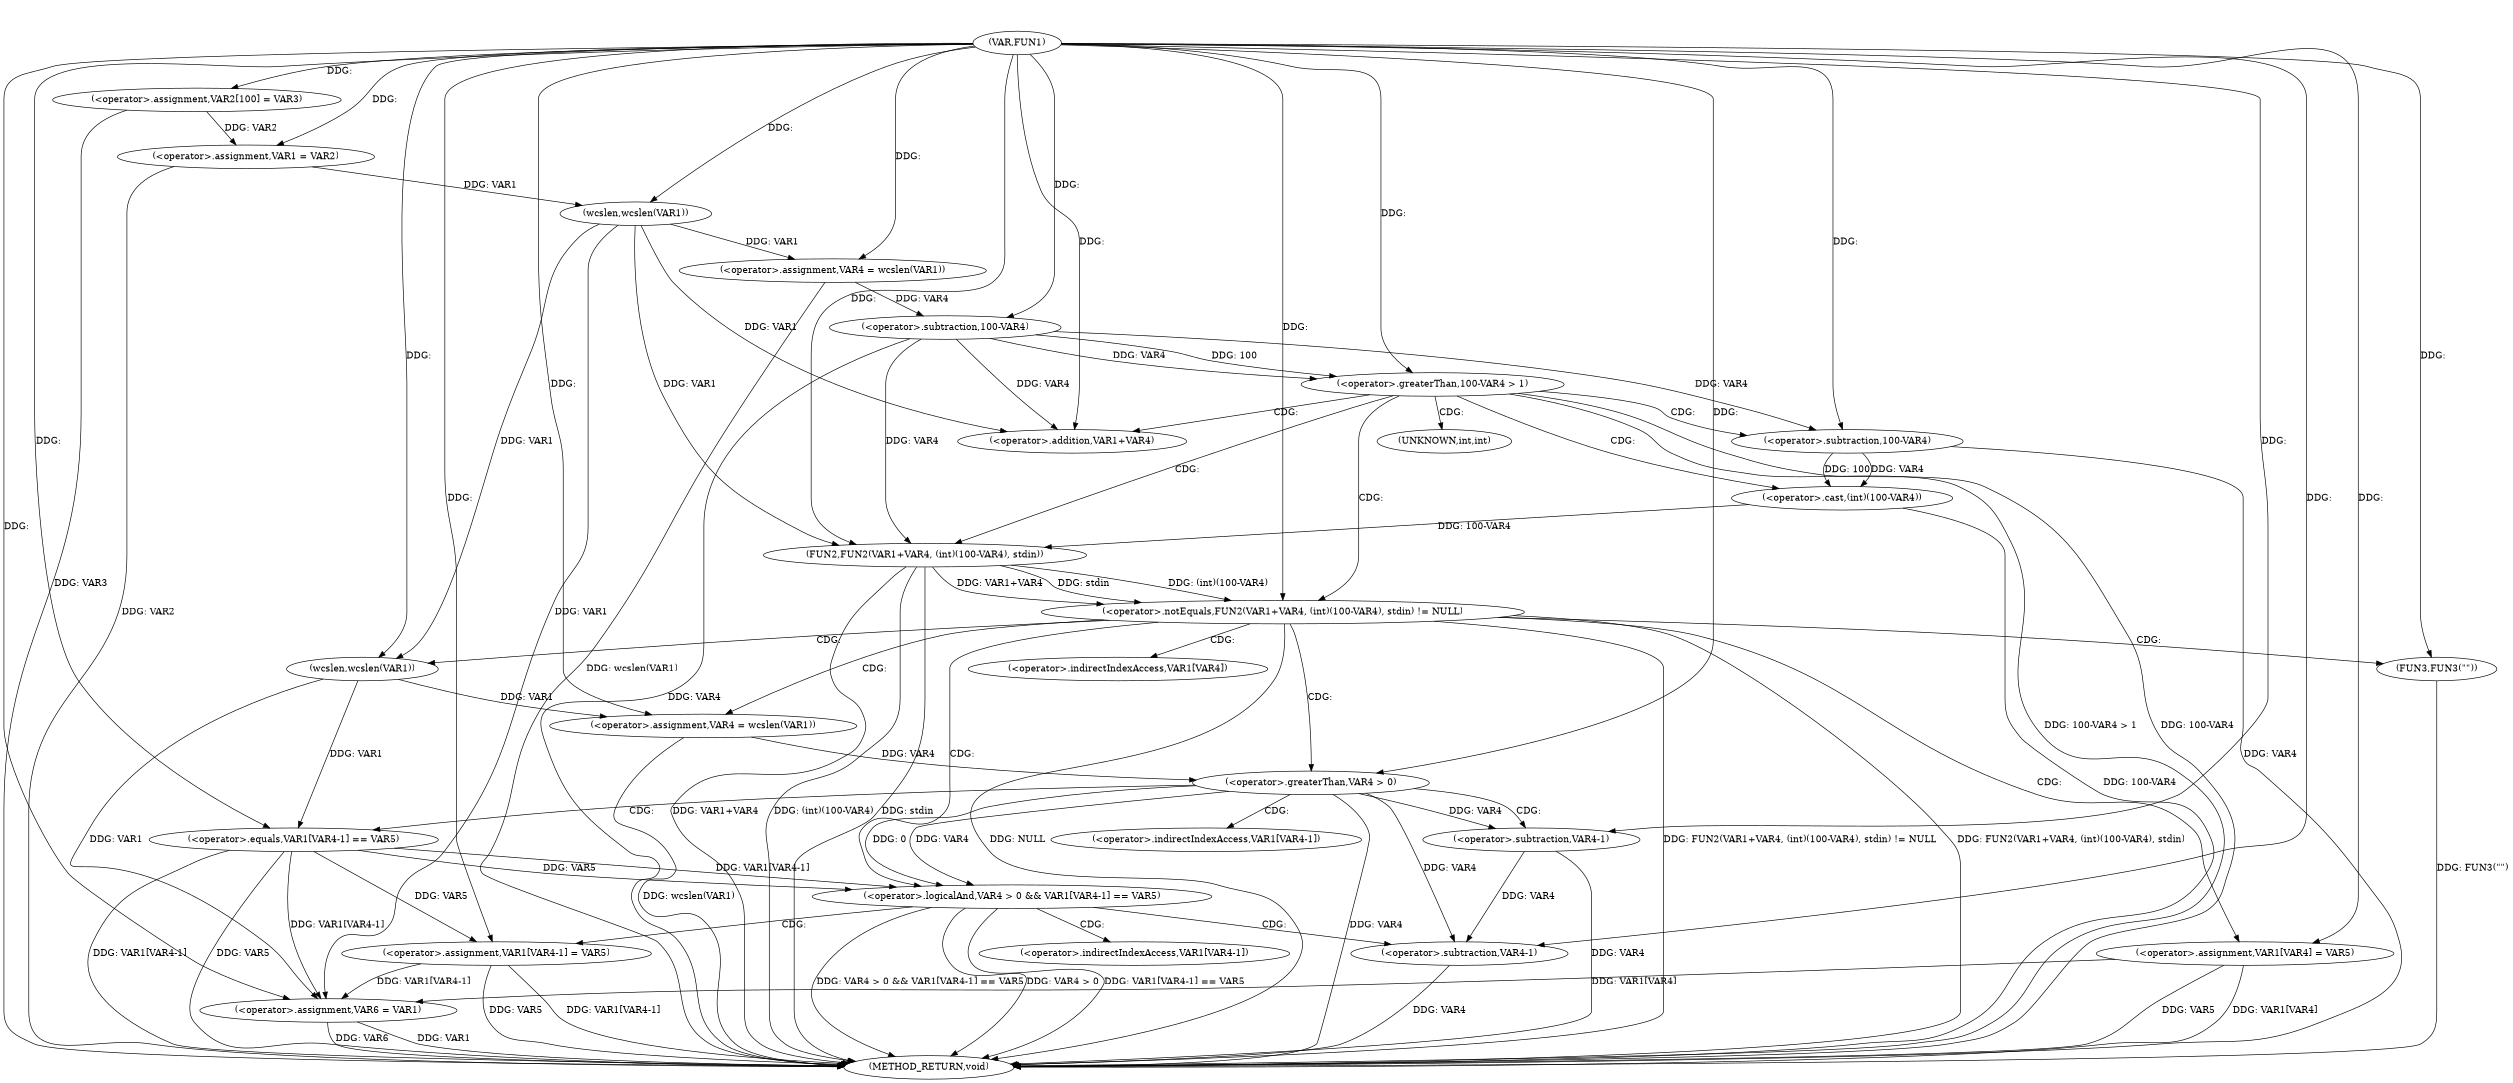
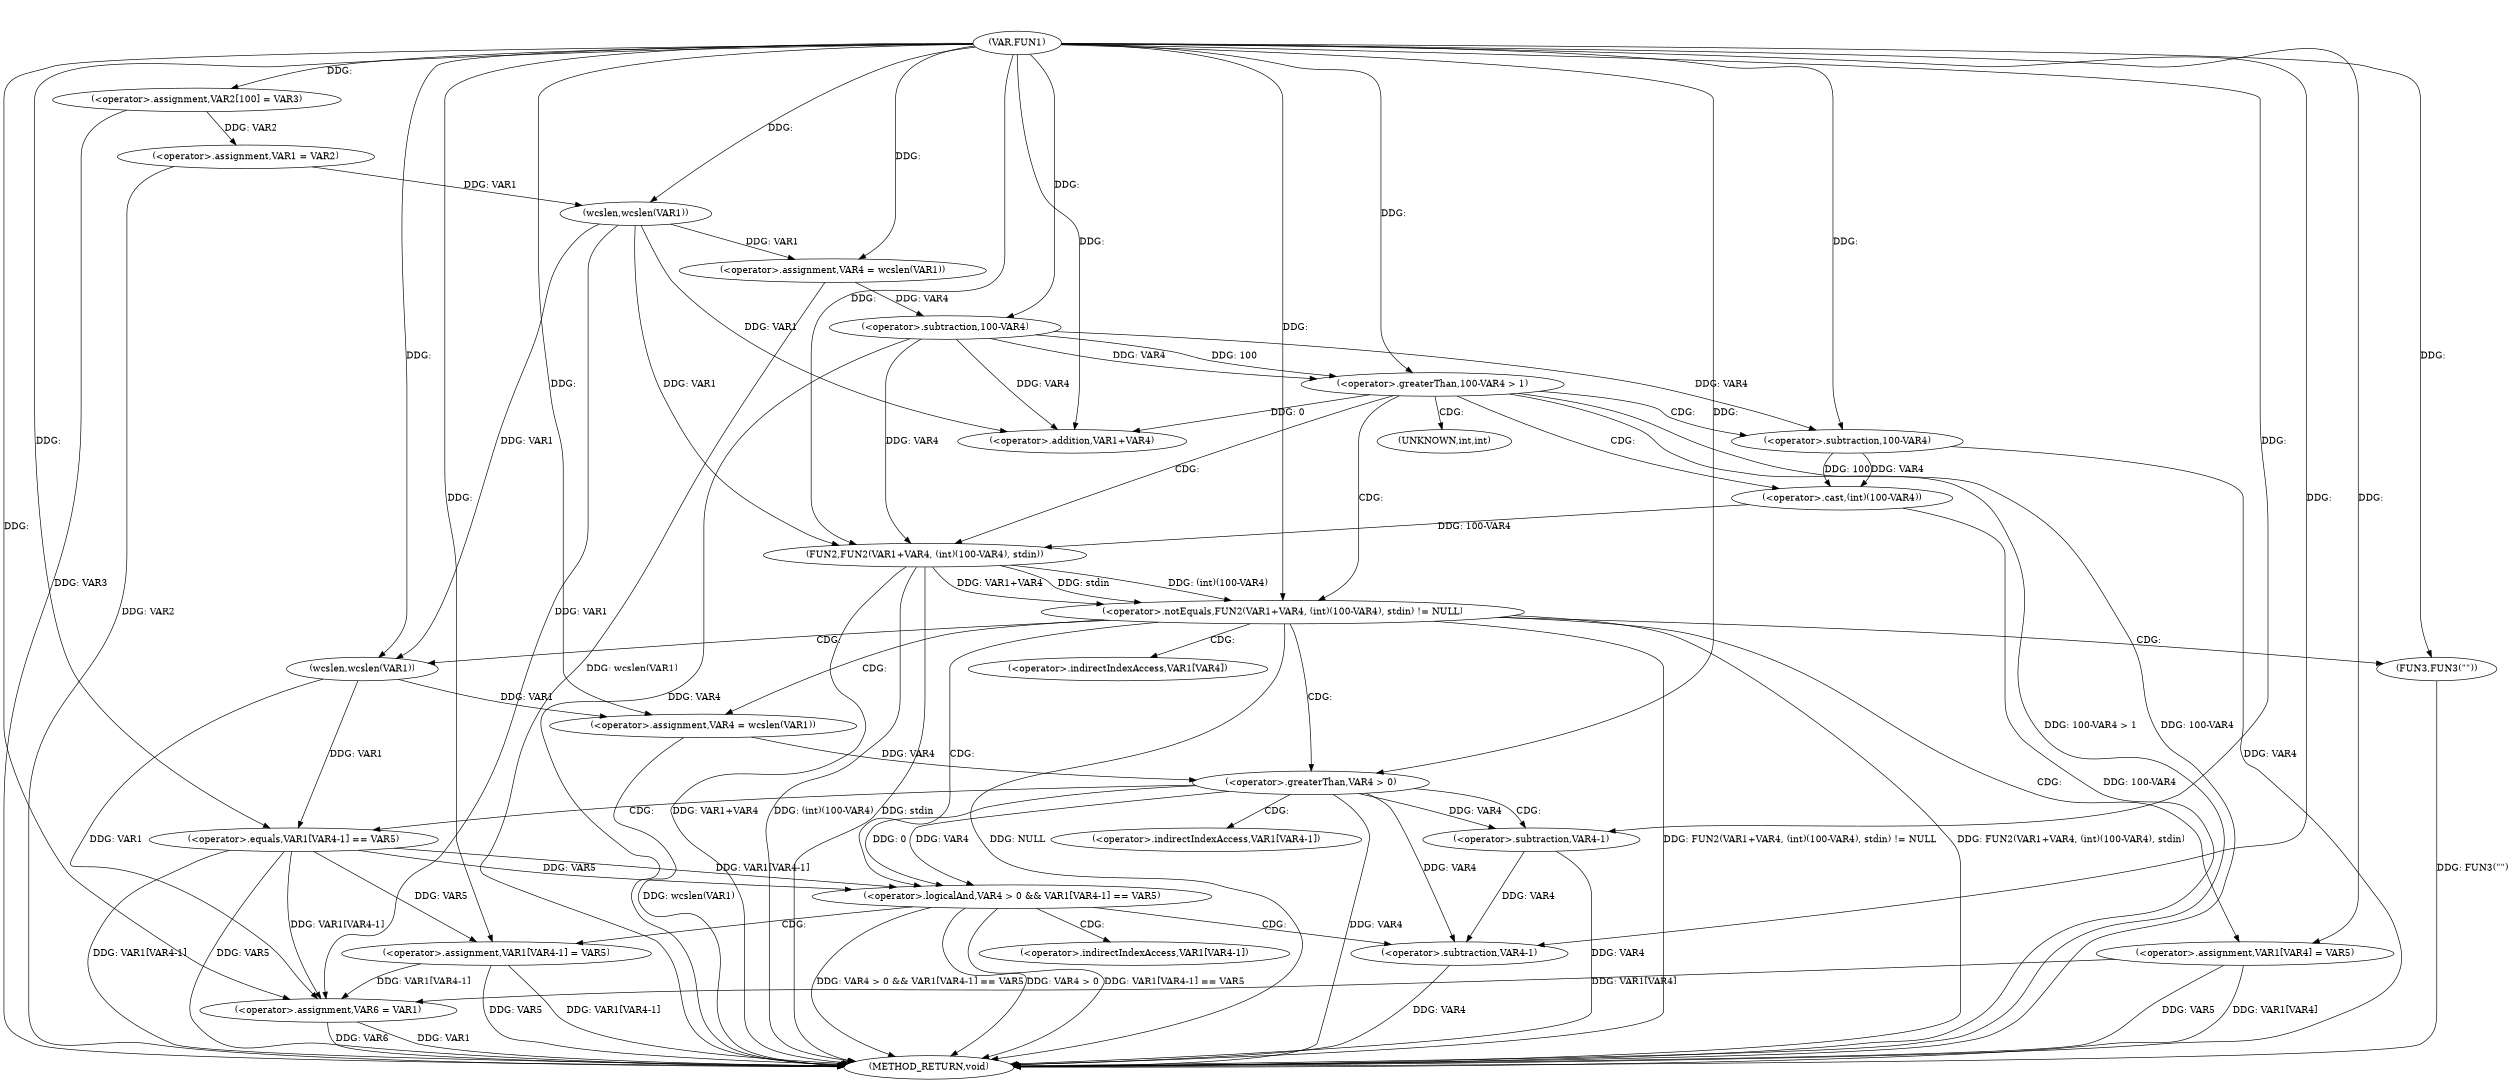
(615, 50) -> none
(1288, 413) -> (1288, 413)
